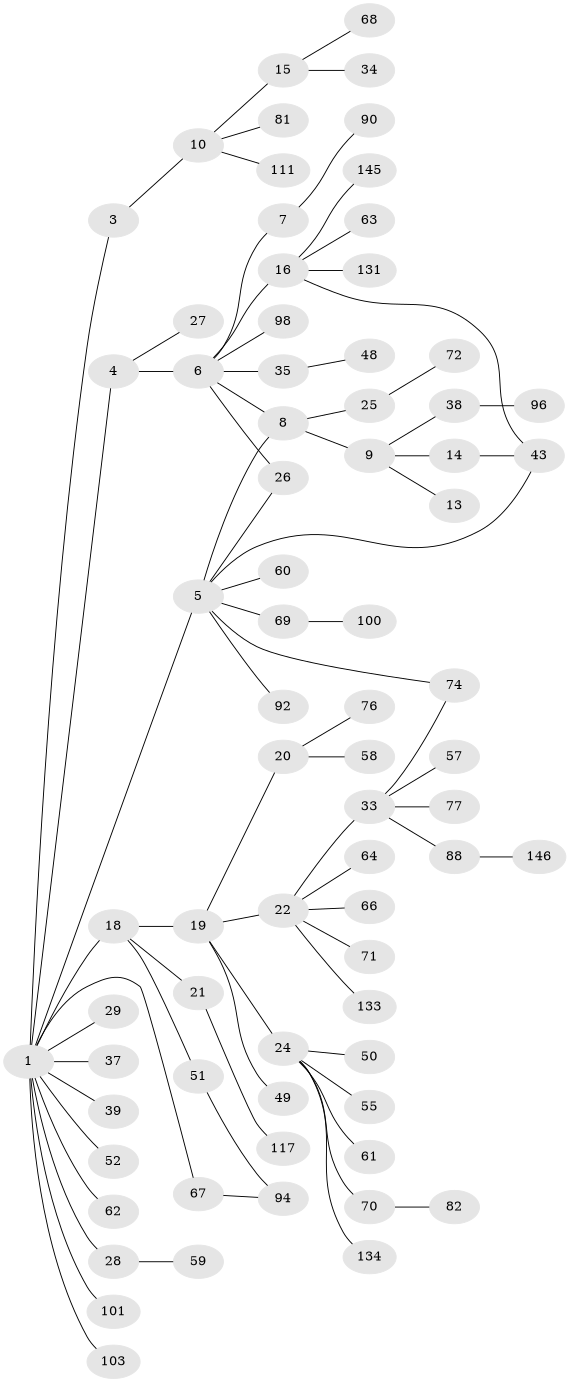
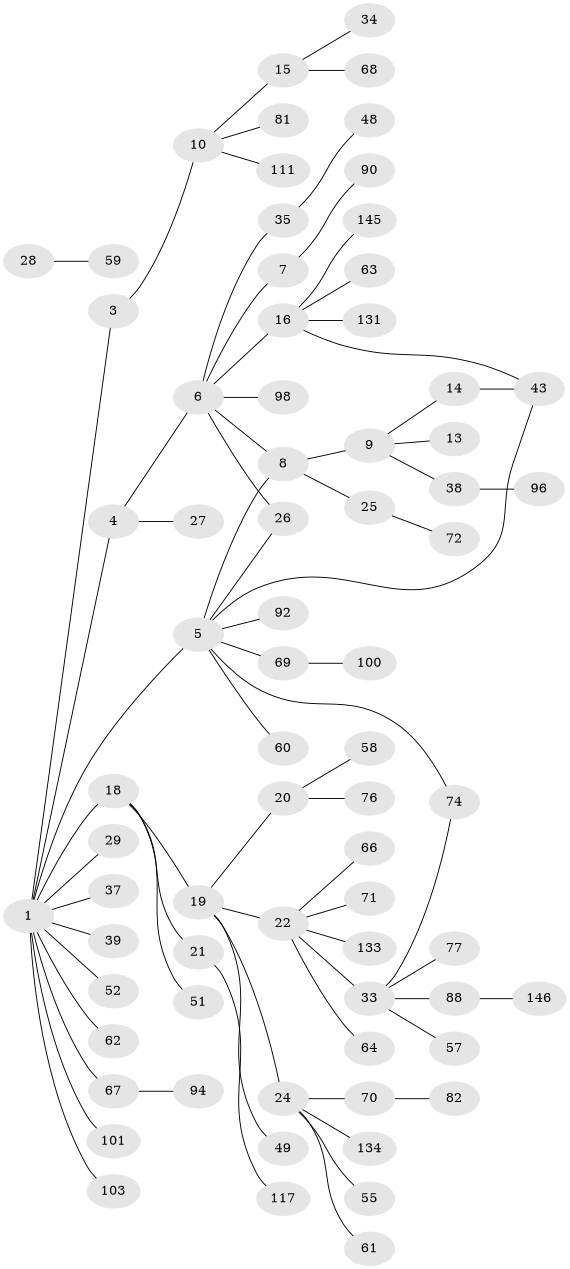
(370, 1057) -> none
(234, 1141) -> none
(55, 1167) -> none
